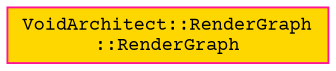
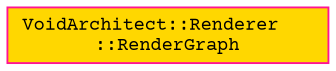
(168, 35) -> (168, 35)
